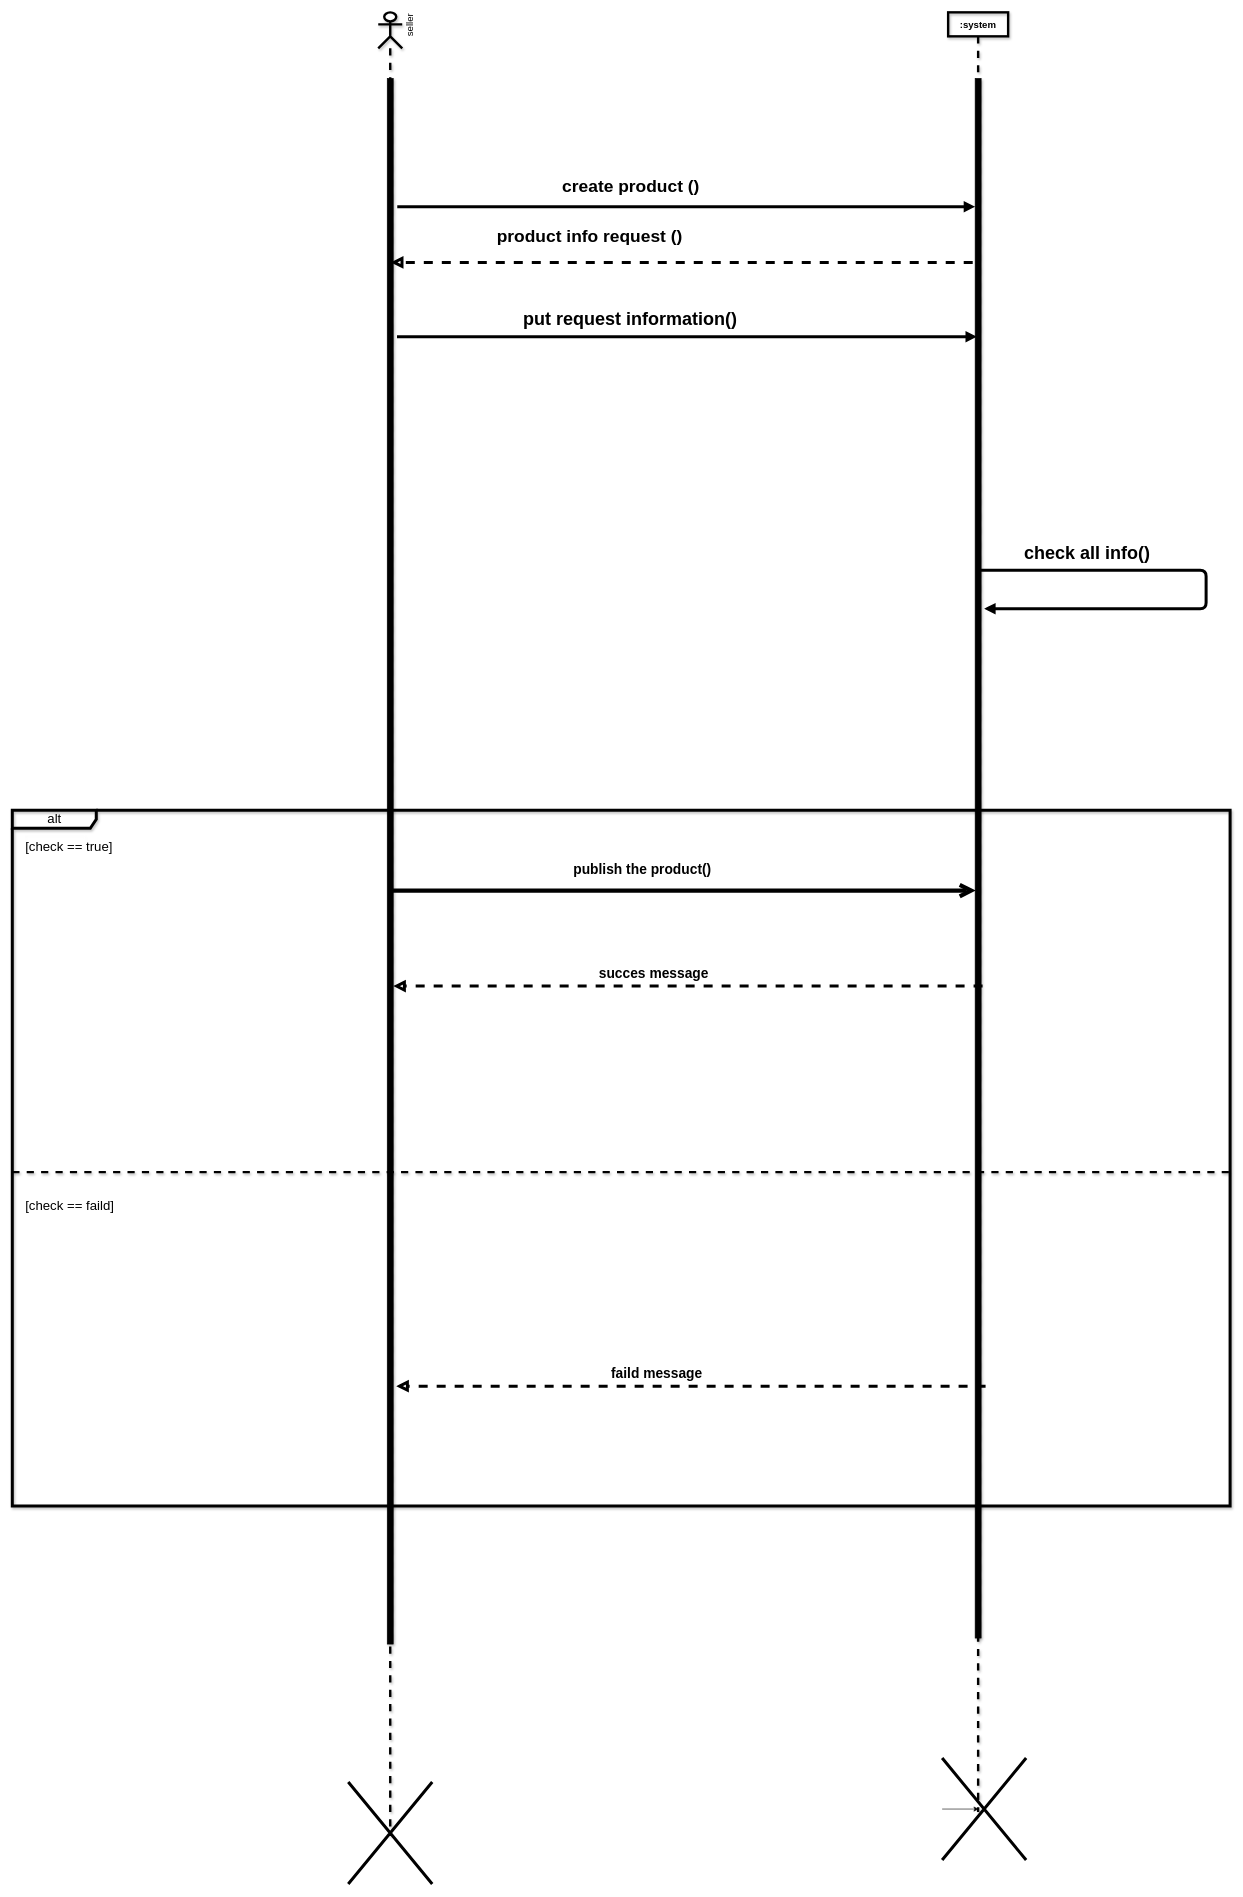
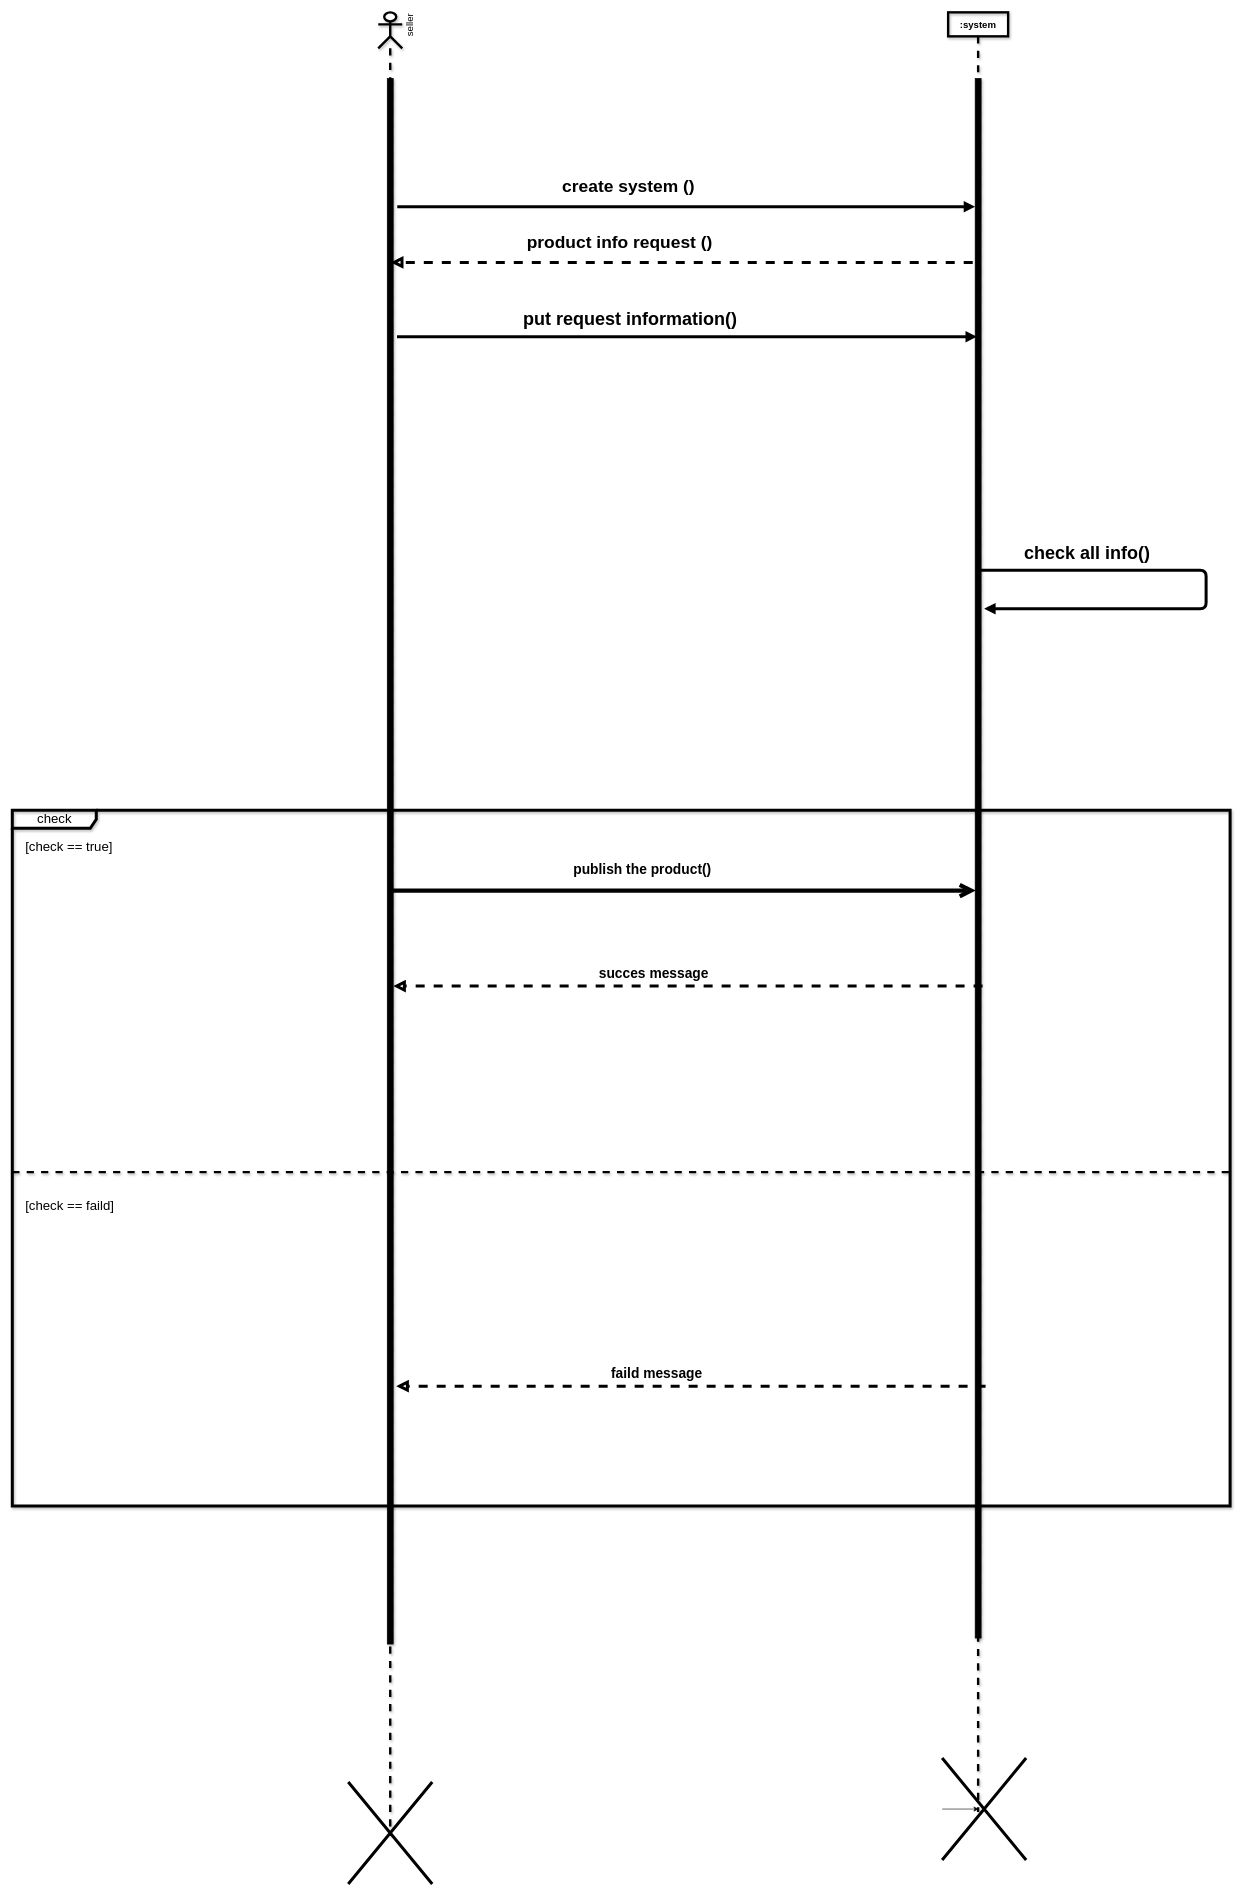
(641, 186) -> (636, 186)
(595, 234) -> (625, 240)
(55, 819) -> (55, 819)
